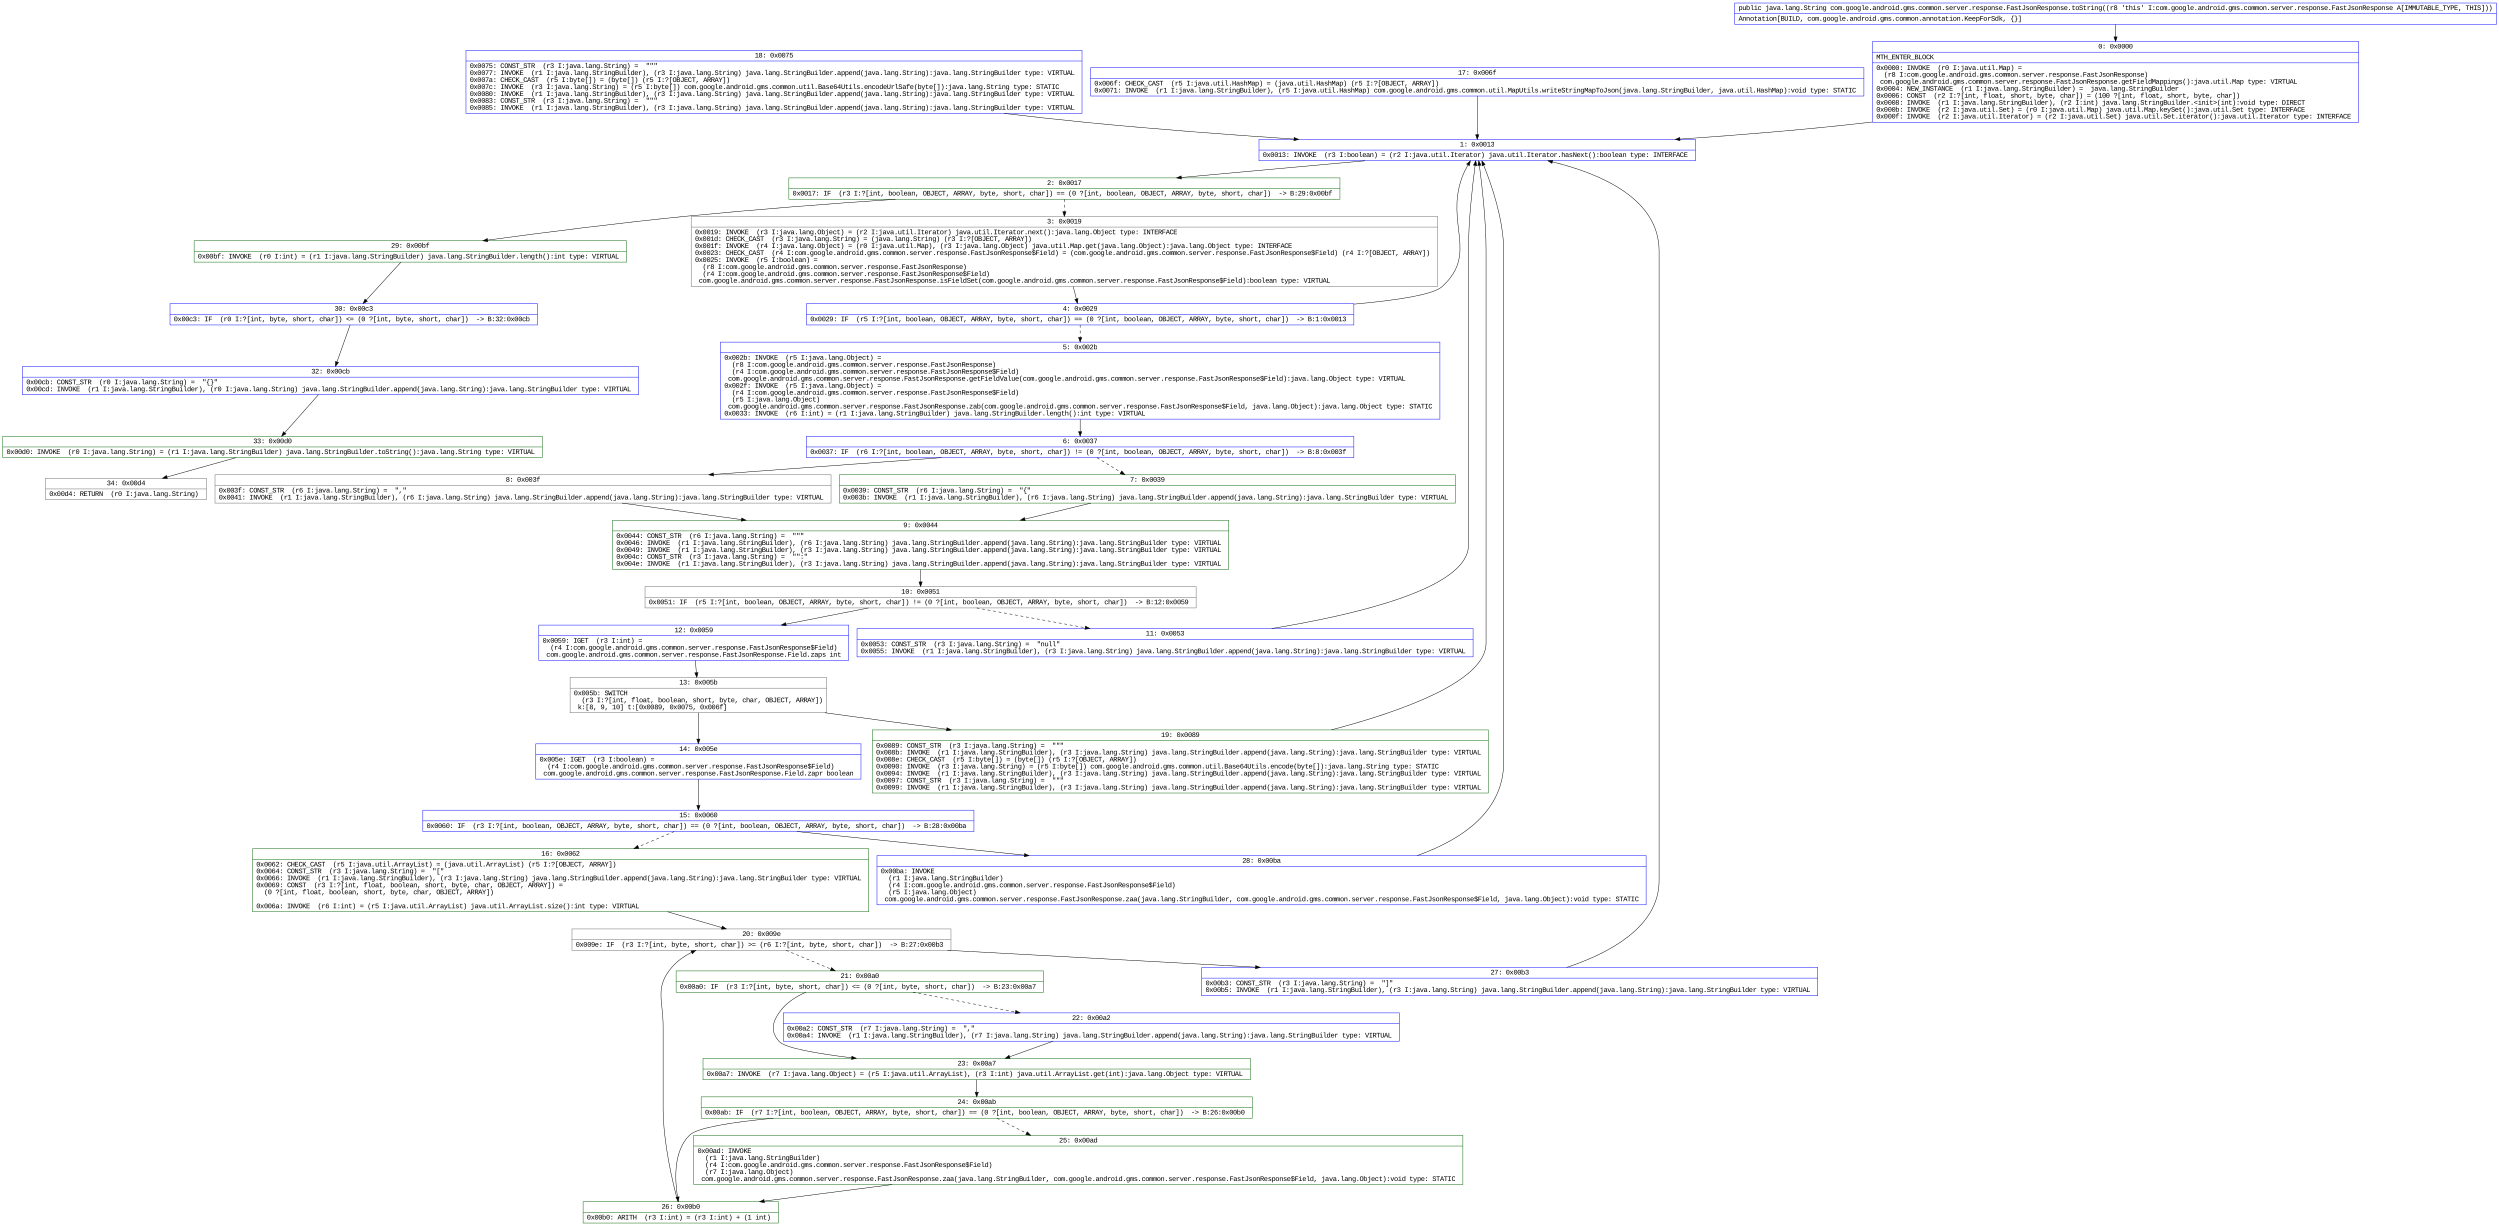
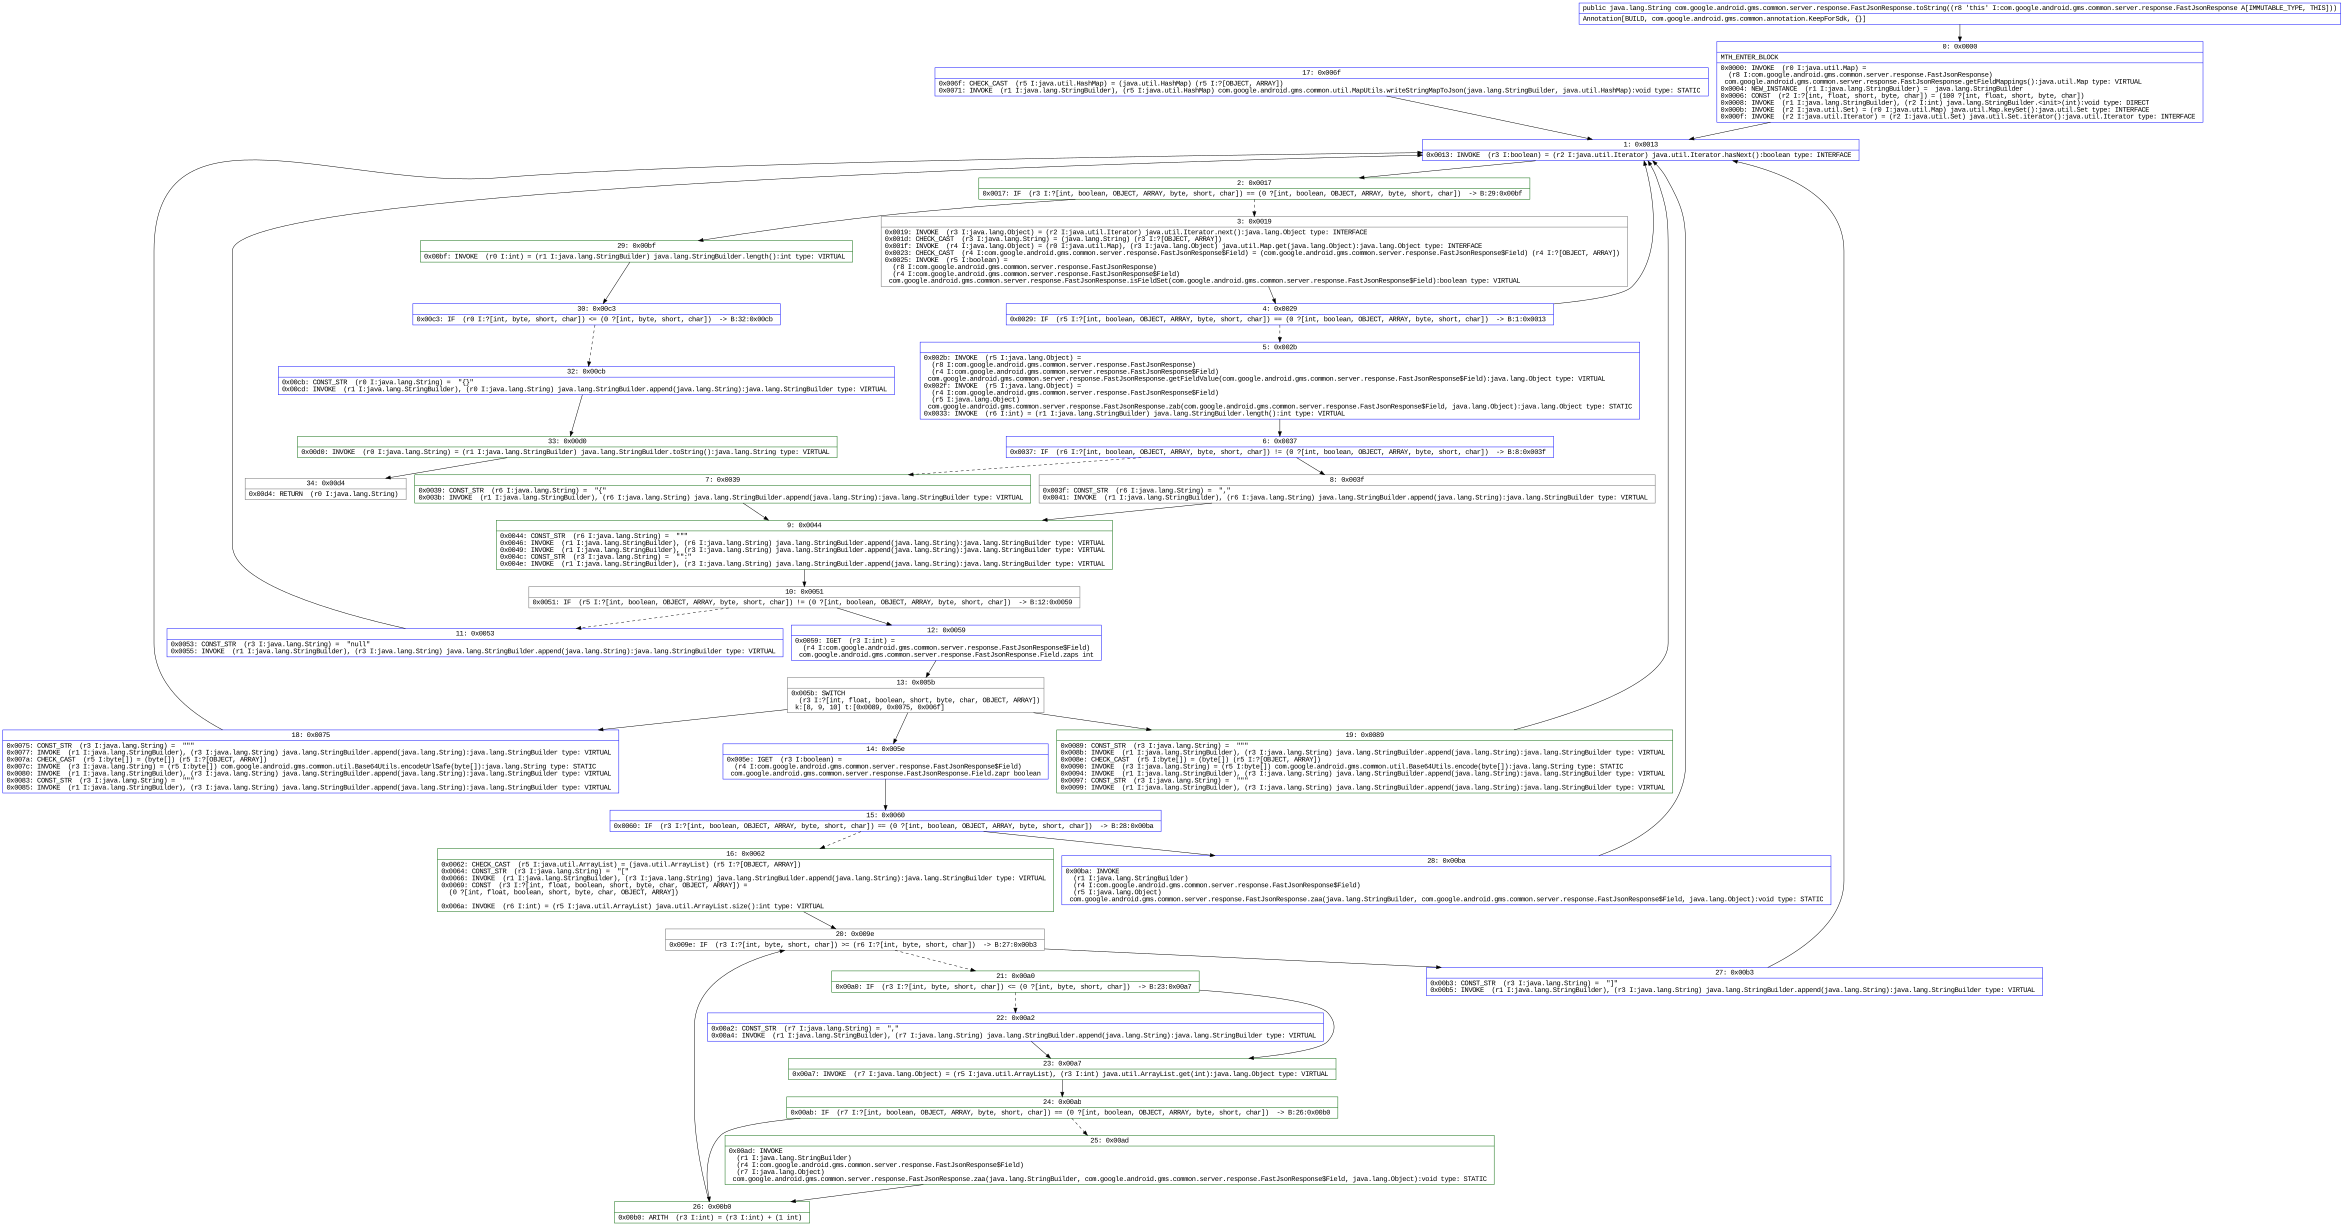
(344, 343) -> (592, 343)
none -> (695, 719)
